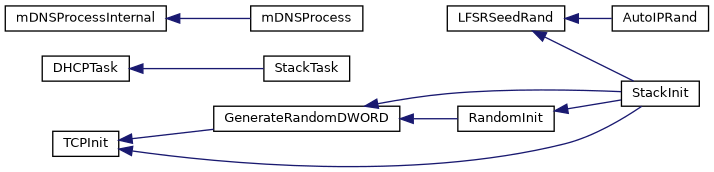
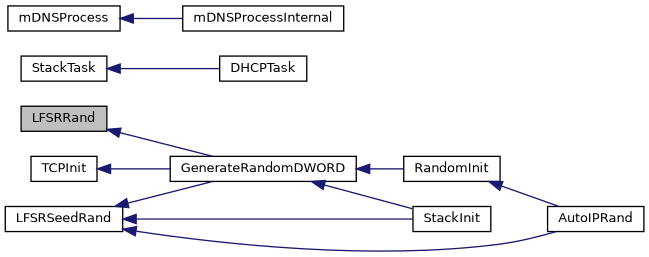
(215, 18) -> (158, 18)
(203, 69) -> (170, 69)
(594, 104) -> (530, 196)
none -> (64, 119)
(392, 166) -> none
none -> (170, 192)
